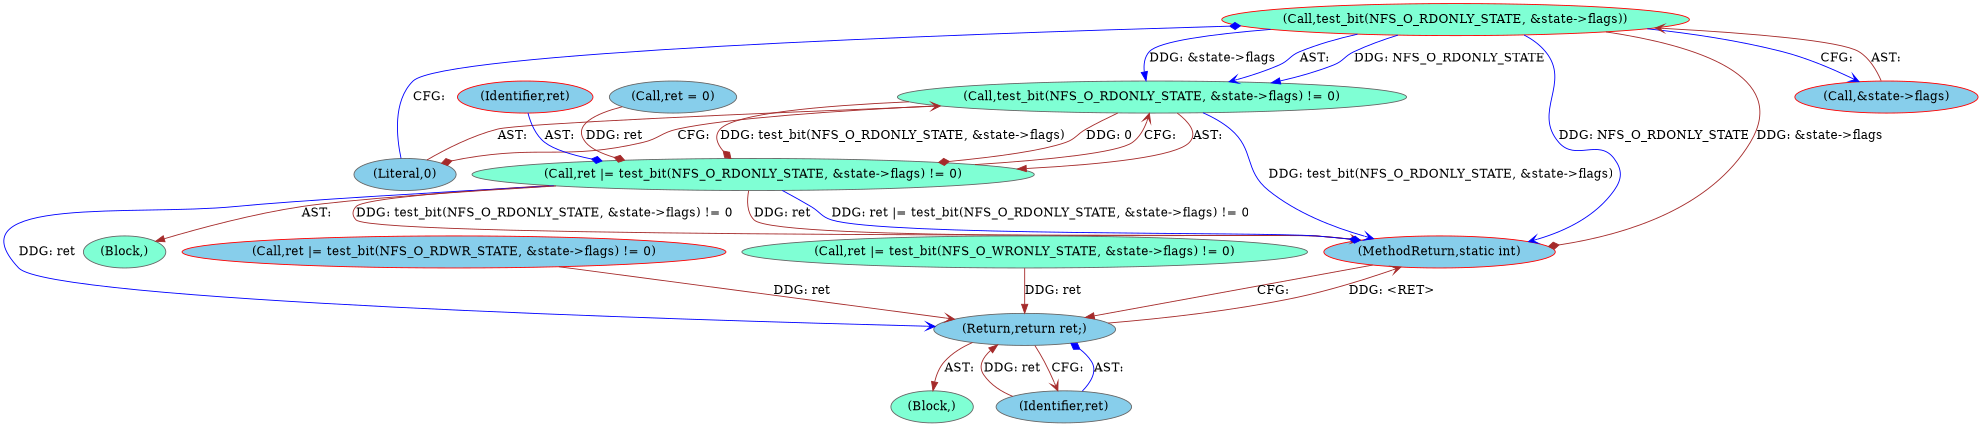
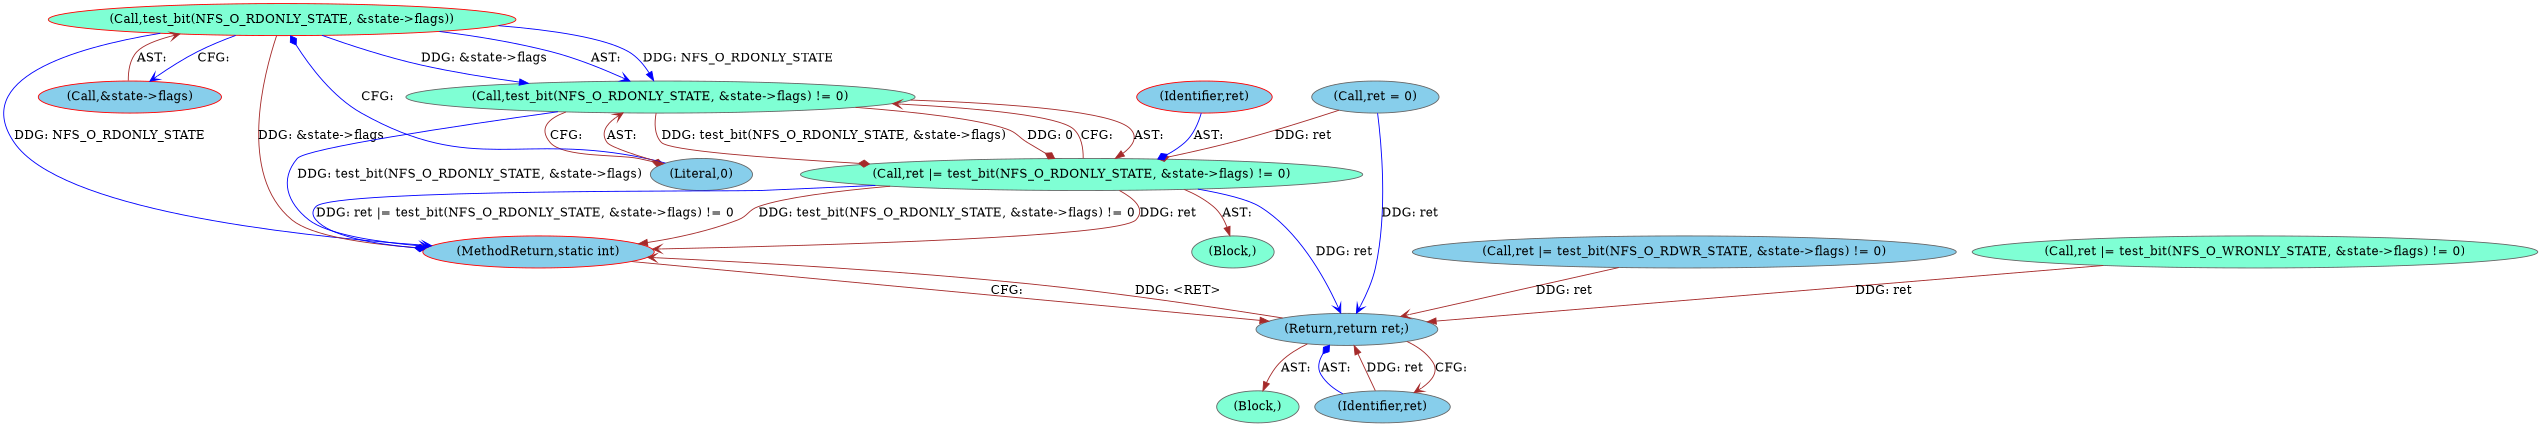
none -> (1382, 211)
(454, 252) -> (1684, 252)
